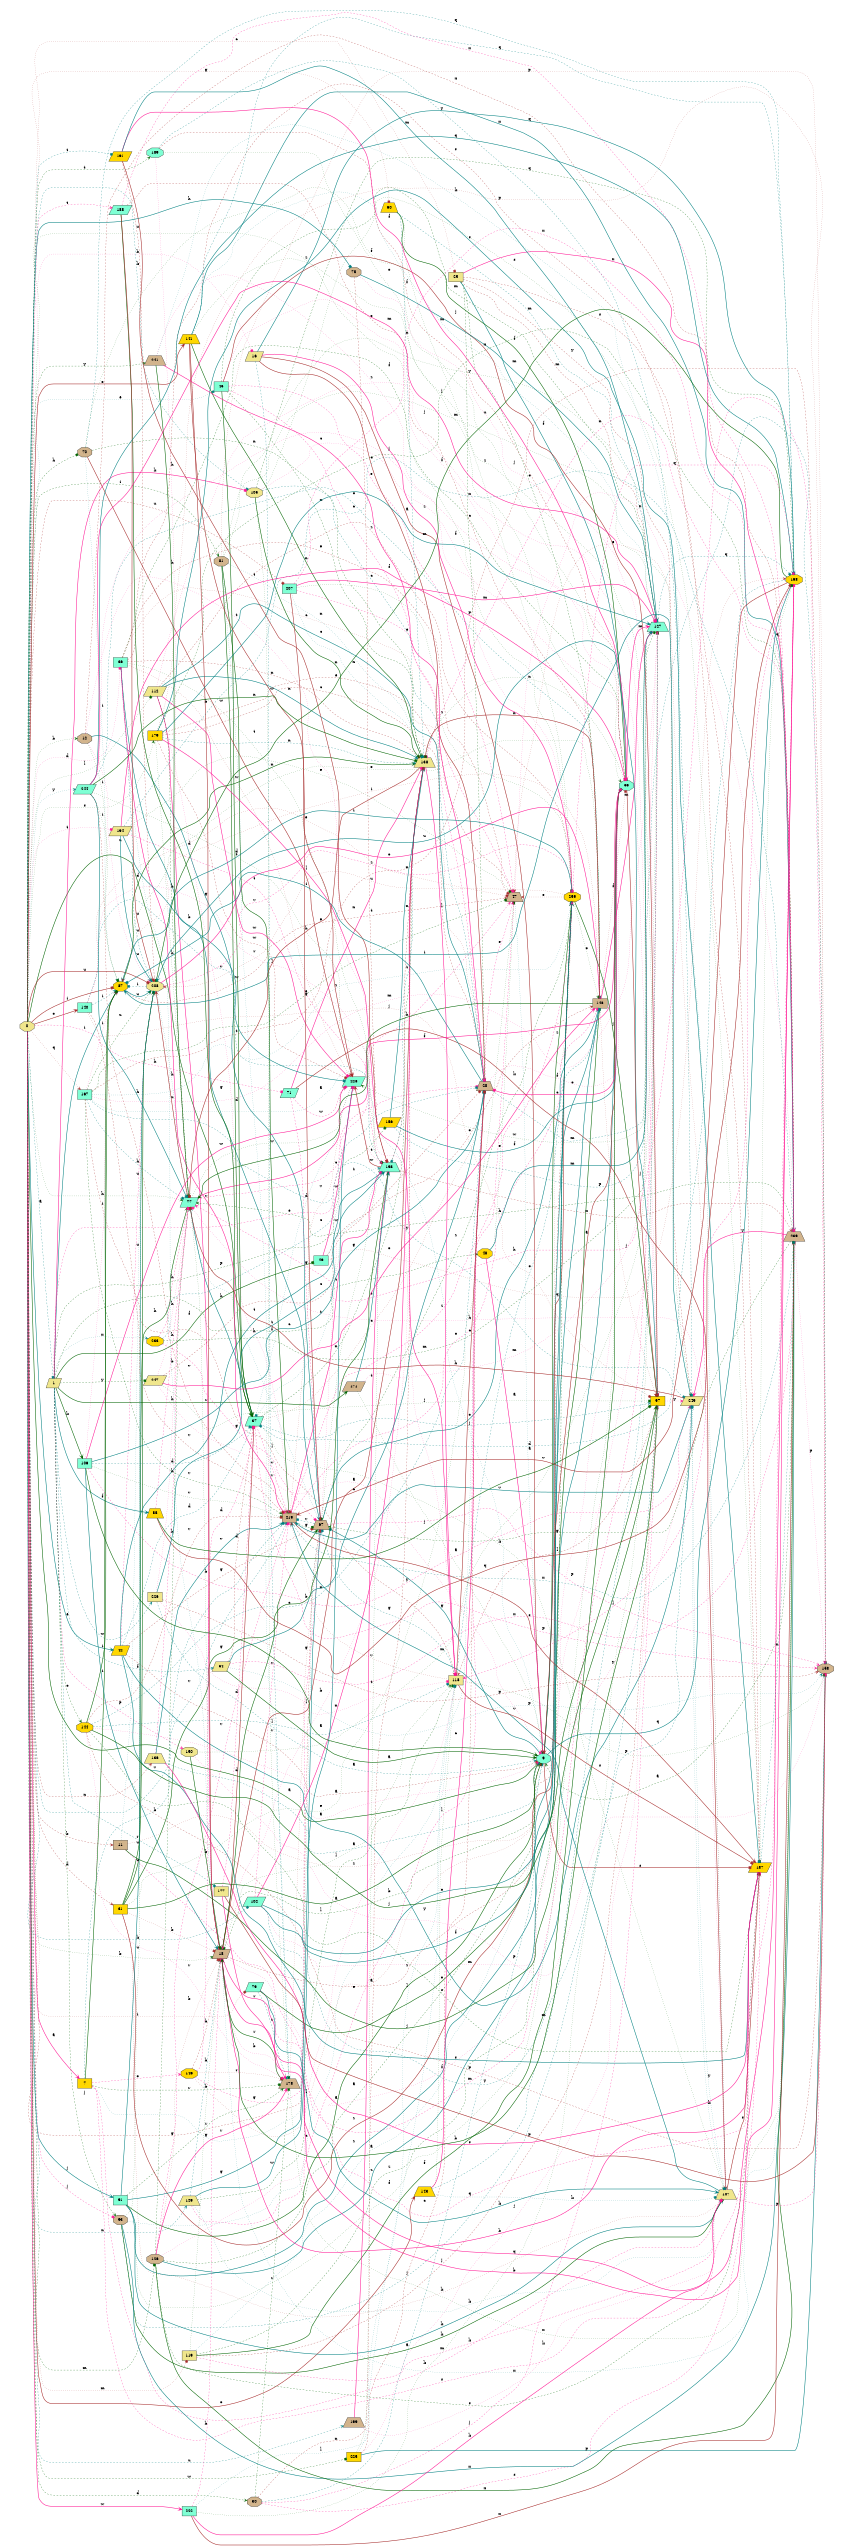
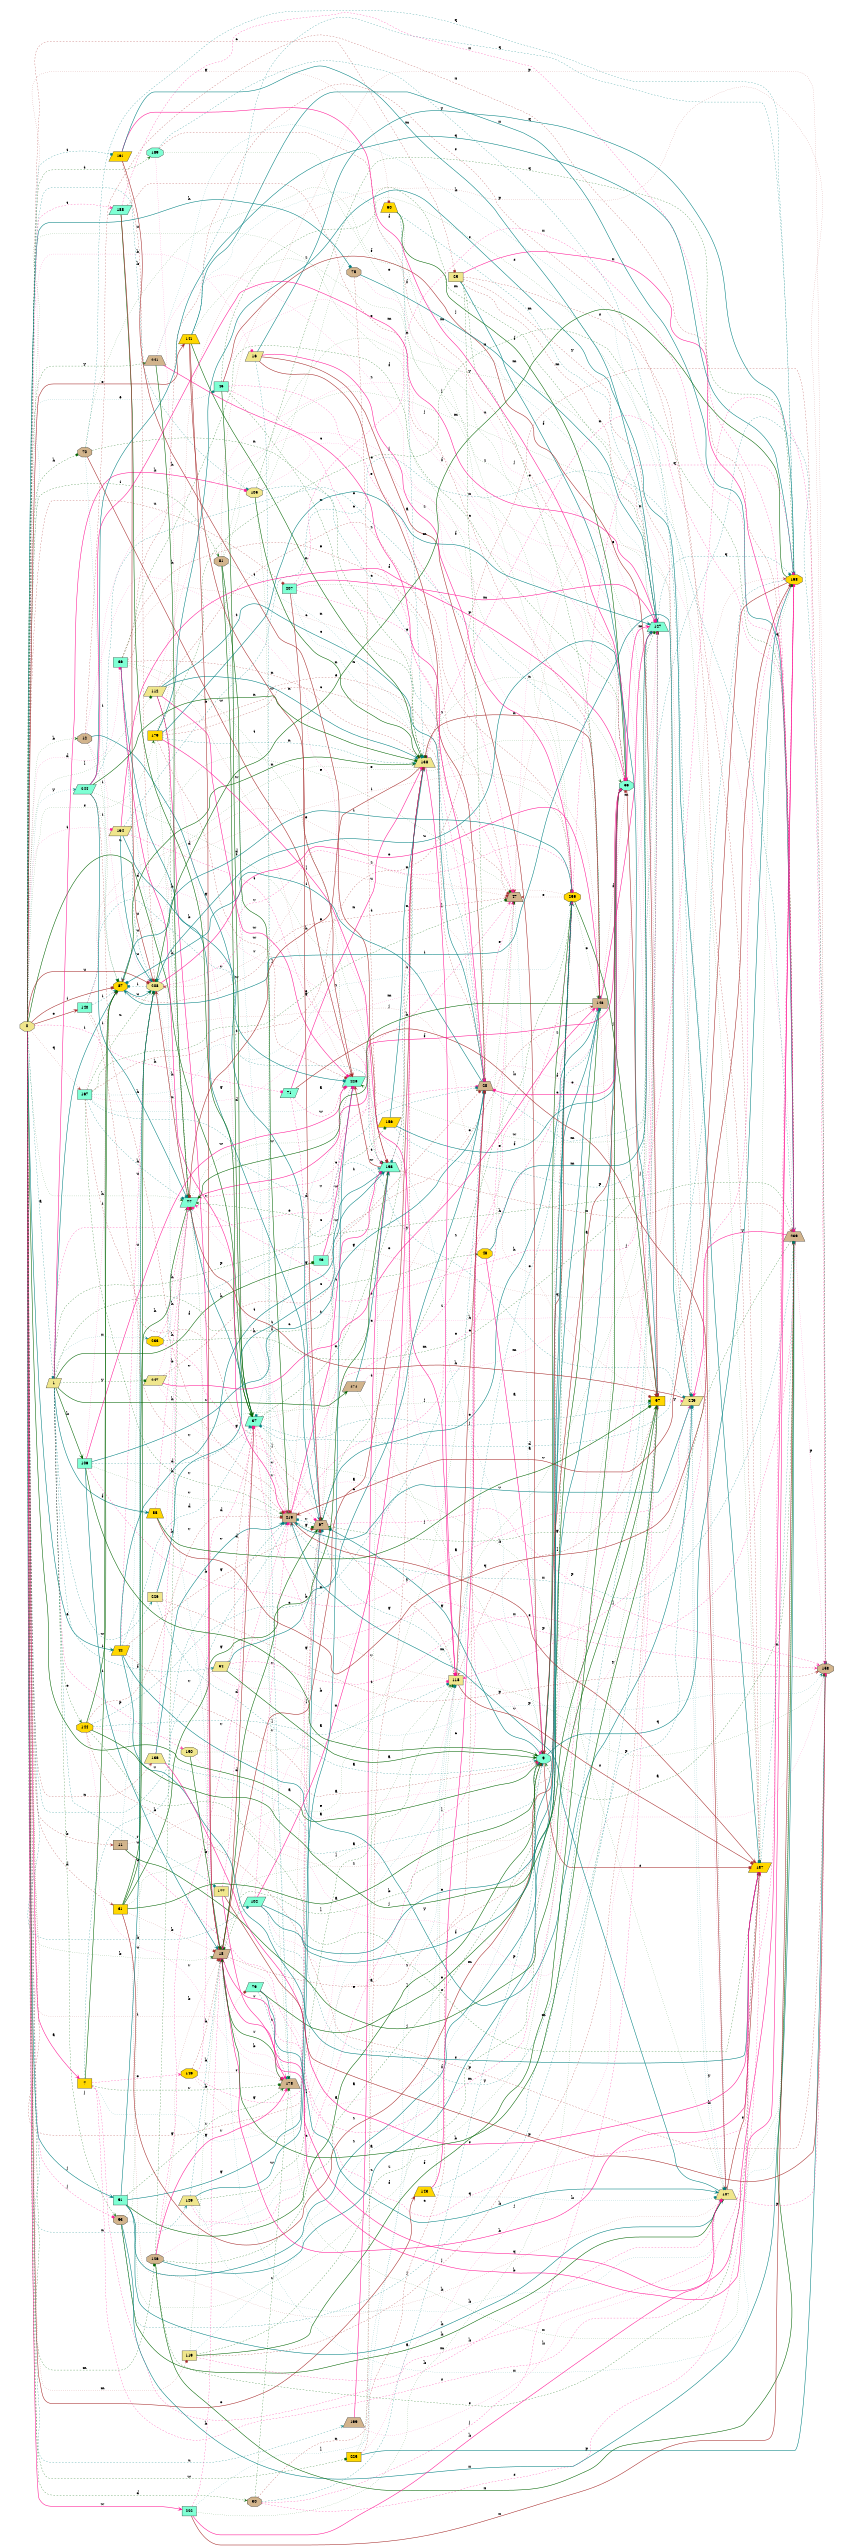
(36, 178) -> (36, 178)
